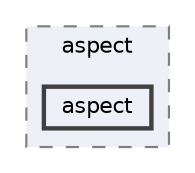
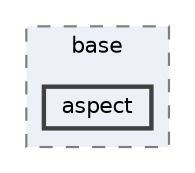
(98, 47) -> (98, 47)
